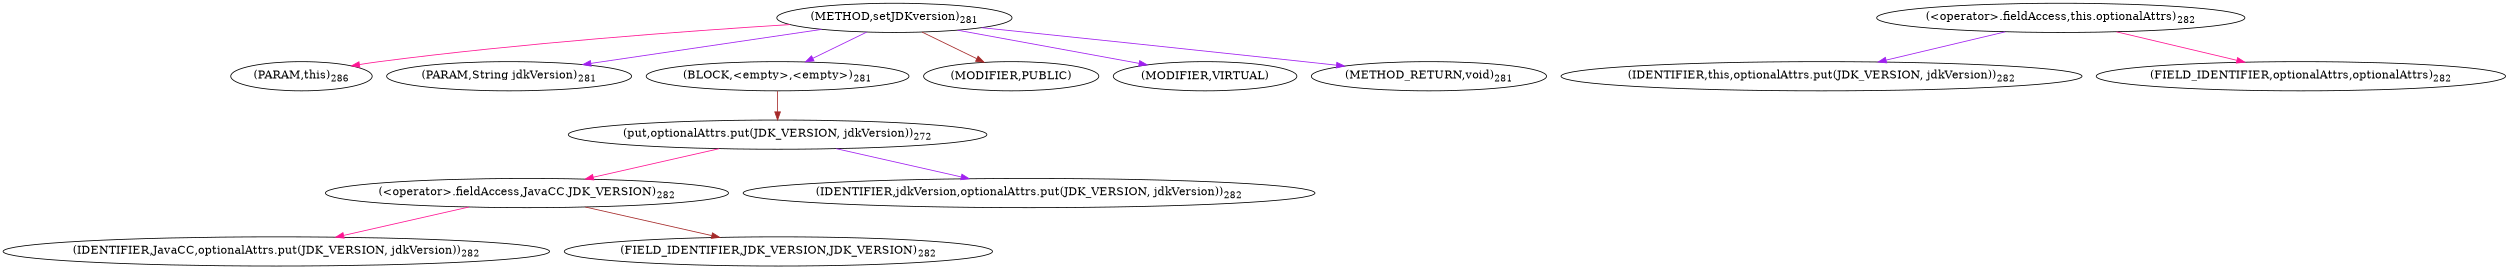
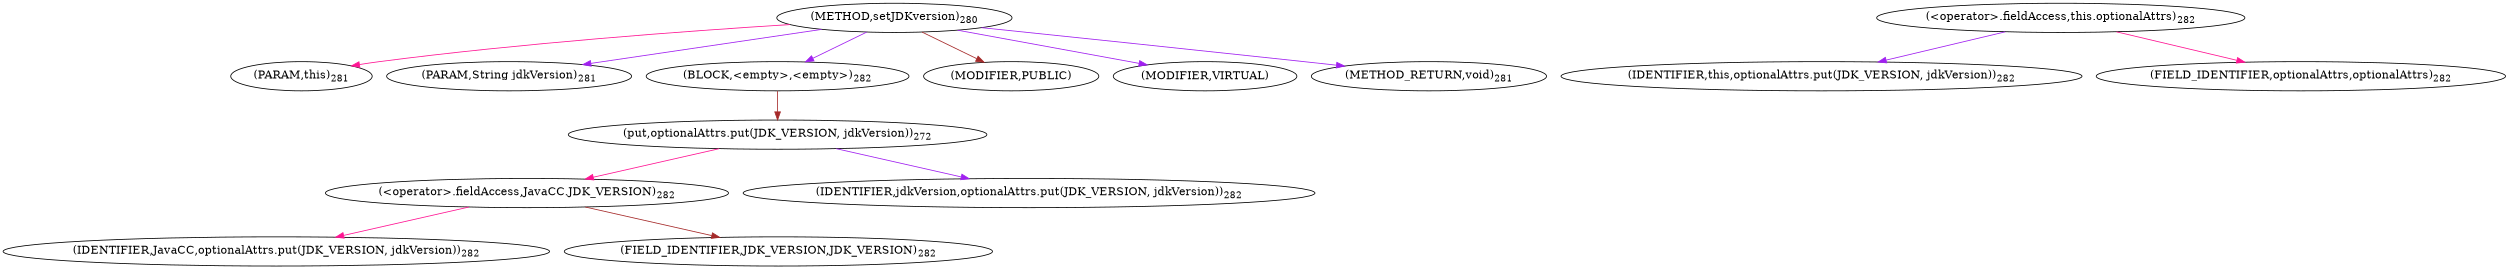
(969, 17) -> (969, 17)
(340, 75) -> (340, 75)
(863, 75) -> (863, 75)
